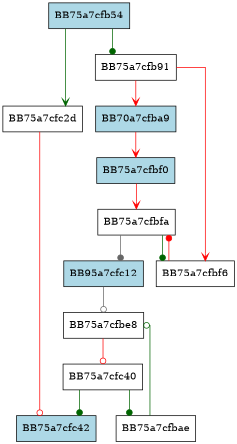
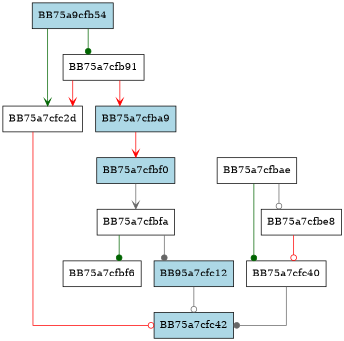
(89, 16) -> (73, 16)
(136, 119) -> (136, 119)
(205, 146) -> (73, 89)
(136, 193) -> (136, 193)
(169, 251) -> none
(104, 297) -> (194, 297)
(150, 370) -> (279, 193)
(80, 400) -> (282, 325)
(129, 400) -> (254, 219)
